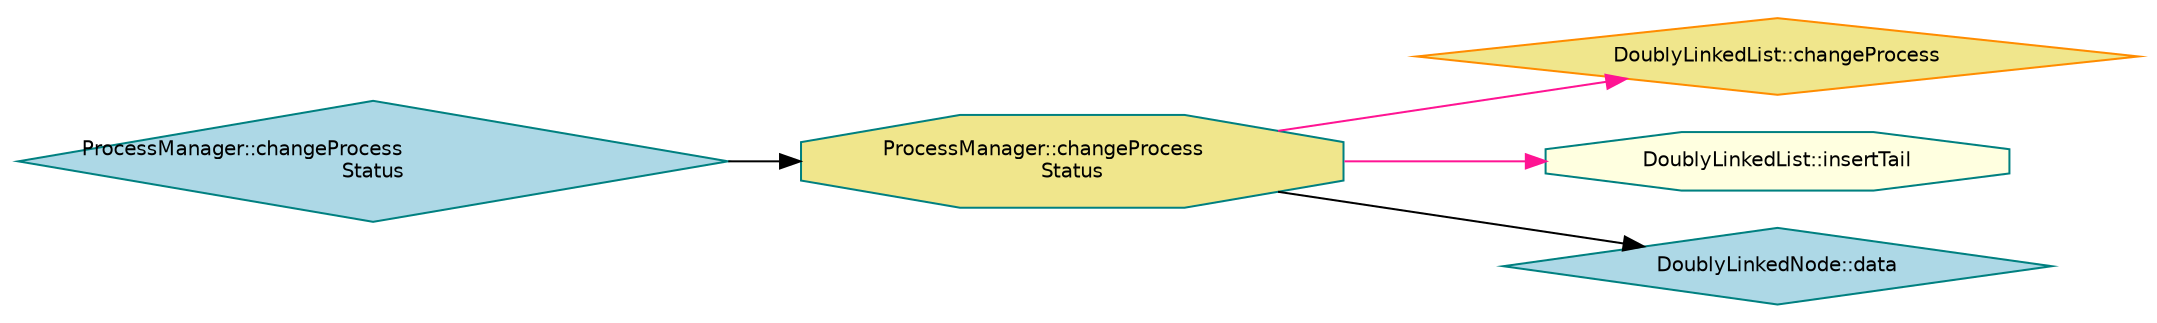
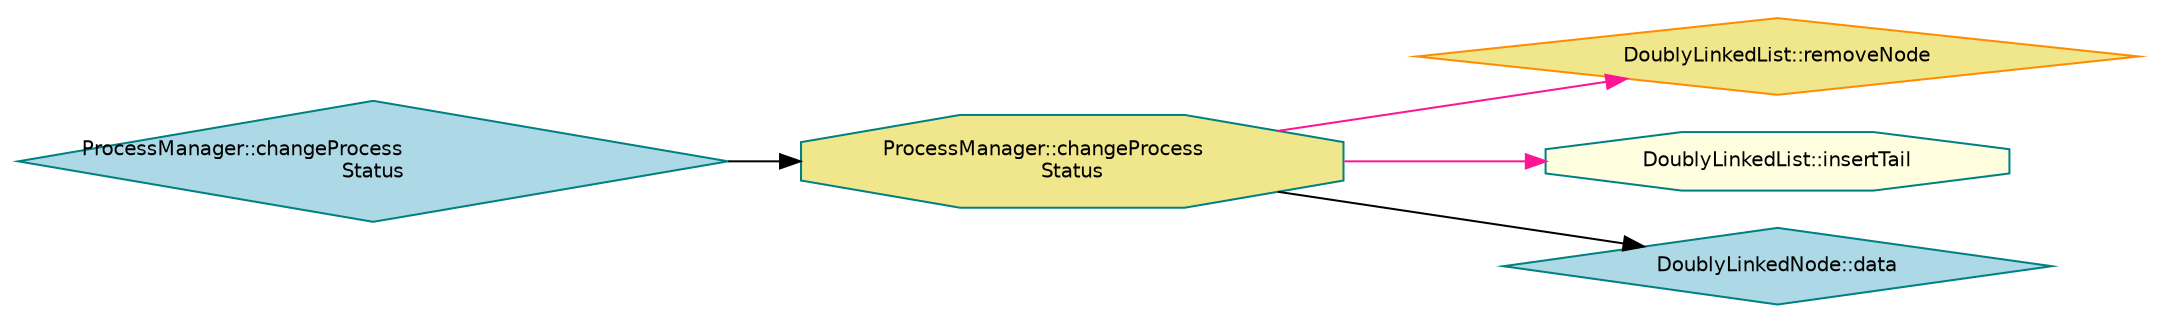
(1778, 56) -> (1778, 56)
